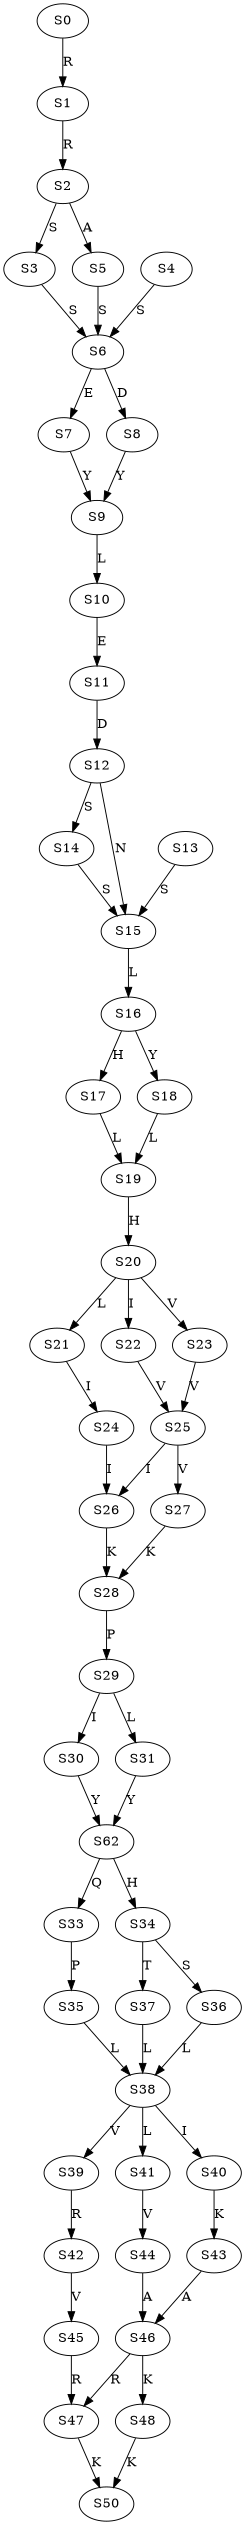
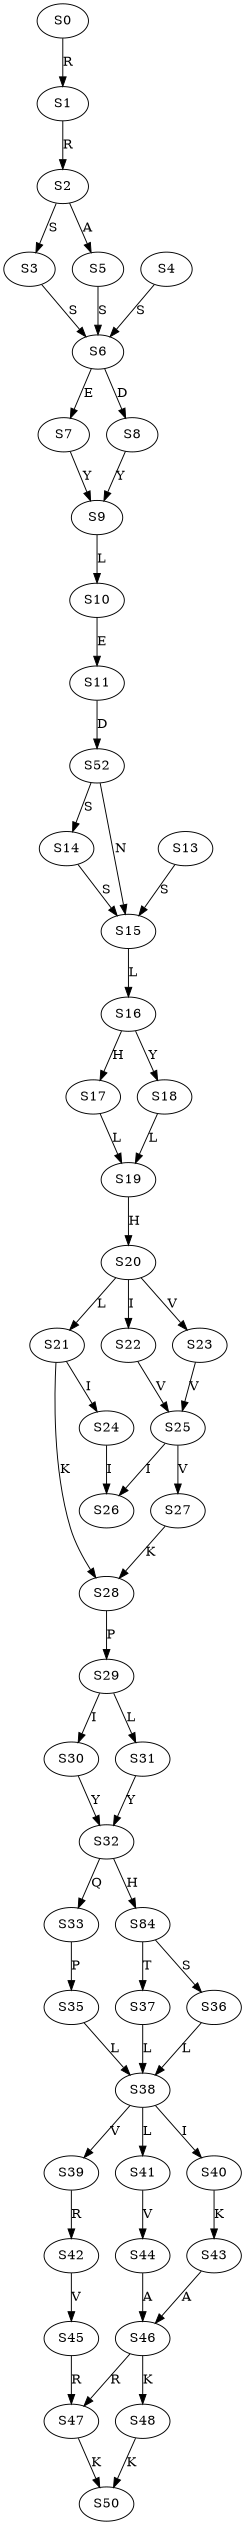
(97, 766) -> (97, 766)
(107, 1547) -> (59, 1469)
(107, 1842) -> (107, 1842)
(143, 1925) -> (143, 1925)
